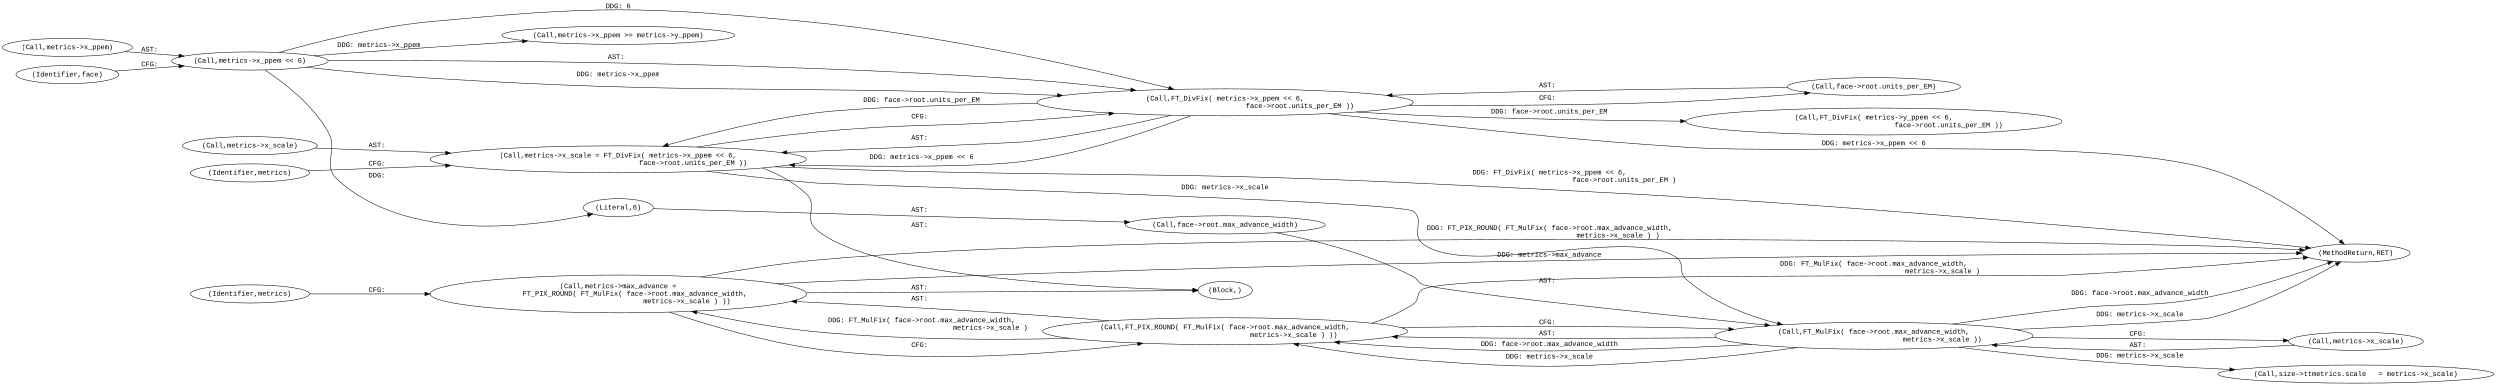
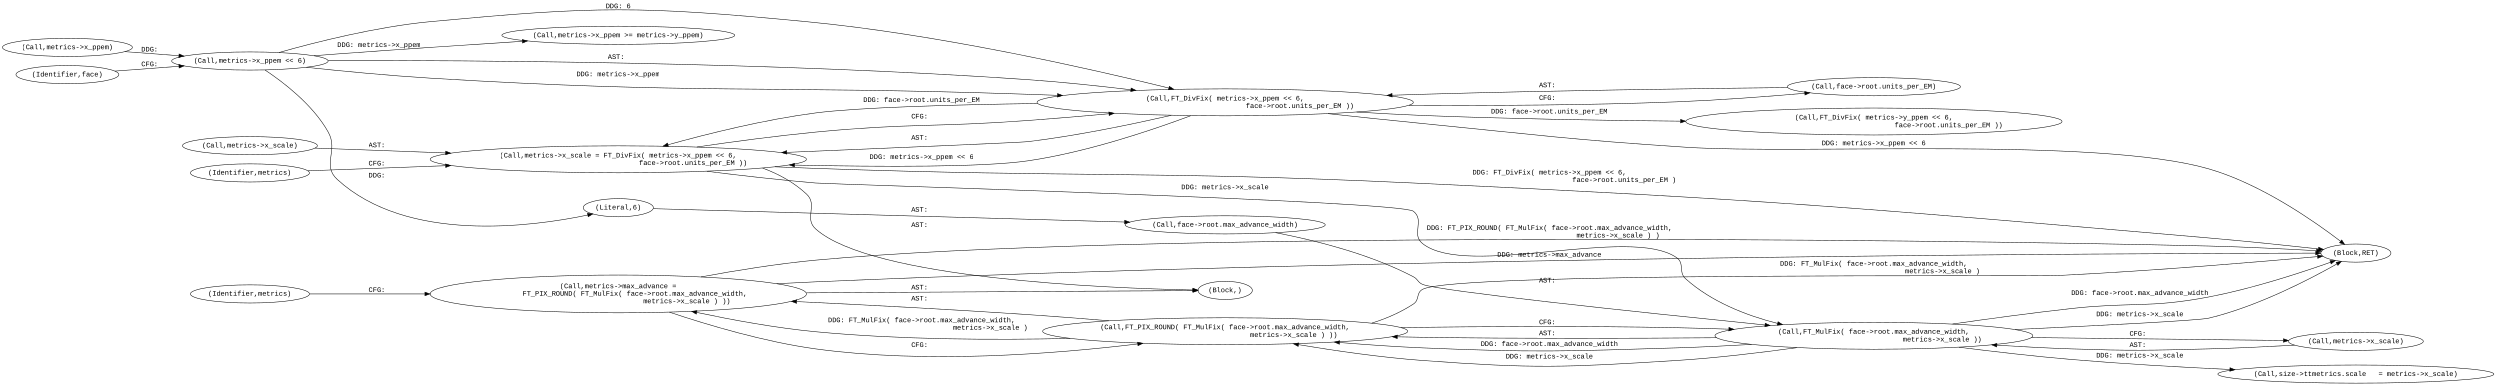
(152, 50) -> (152, 50)
(2356, 253) -> (2356, 253)
